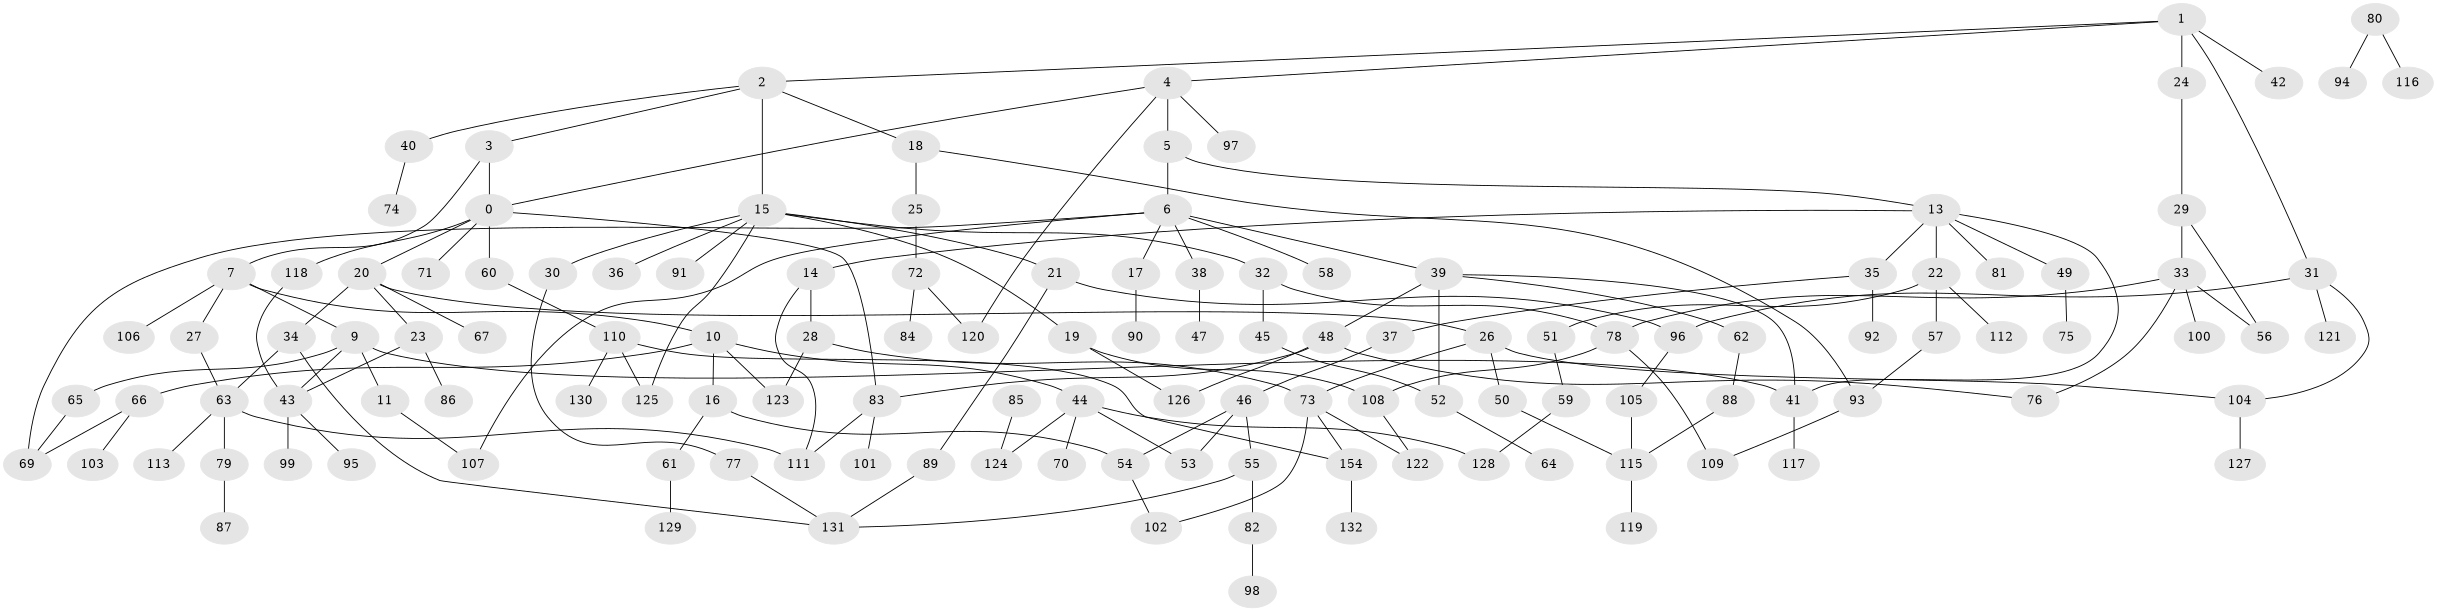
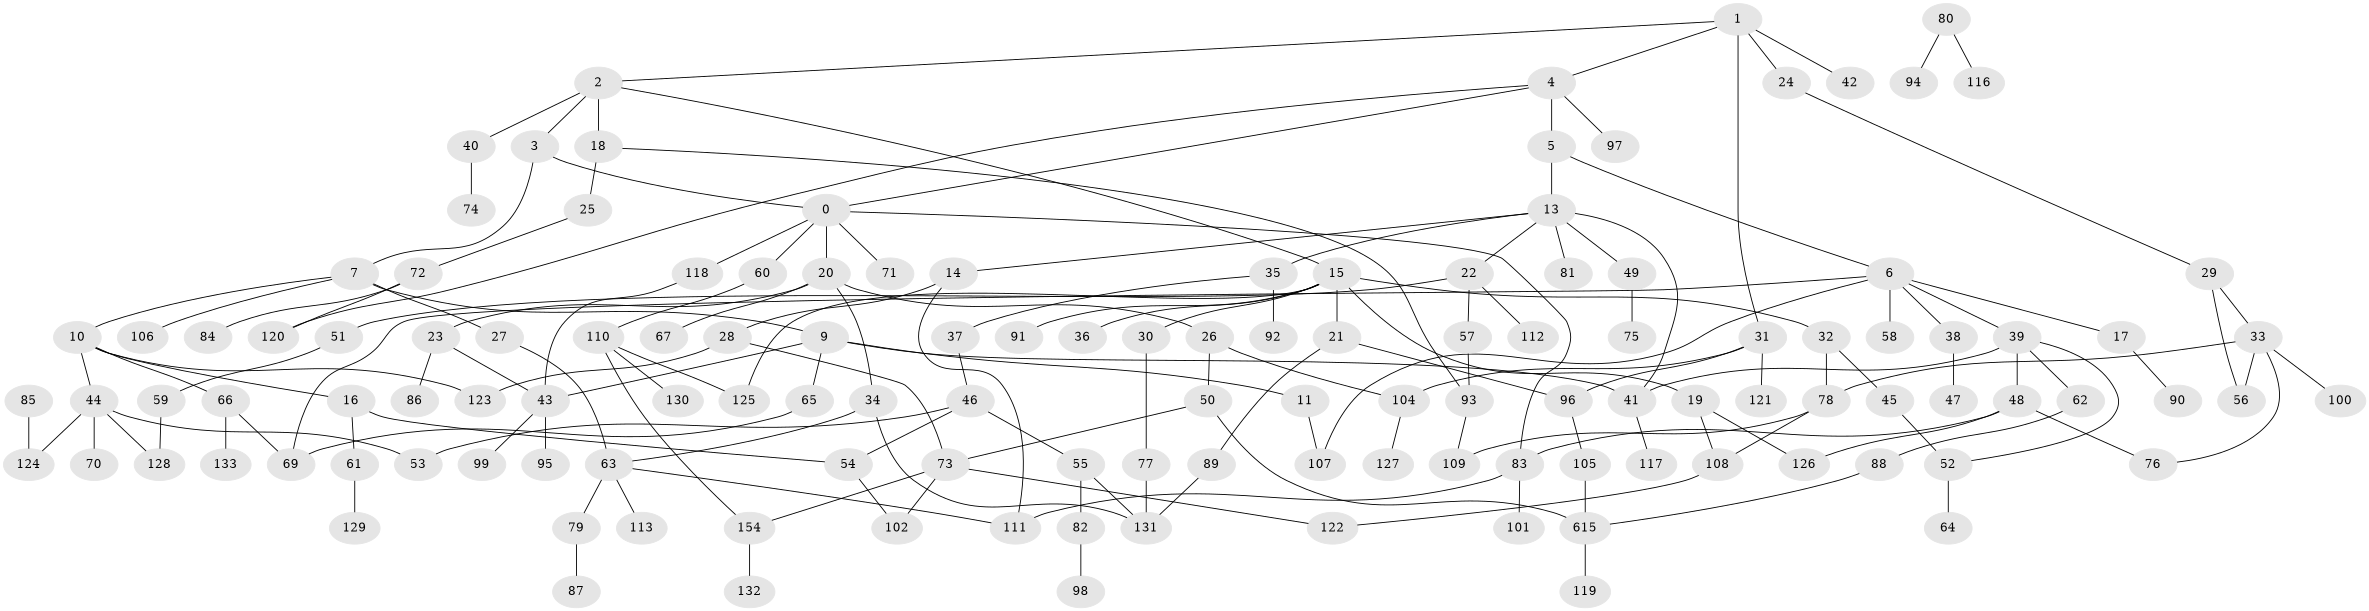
(1389, 368) -> (1077, 433)
(93, 465) -> (226, 465)
(1632, 465) -> (1585, 528)
